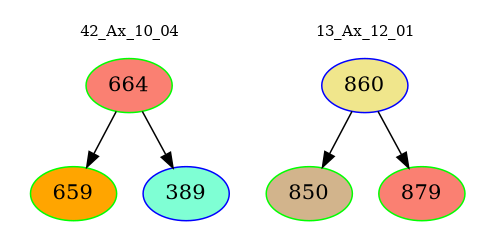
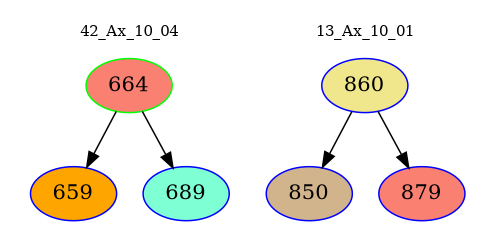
(366, 32) -> (366, 32)
(74, 194) -> (74, 194)
(186, 194) -> (186, 194)
(309, 194) -> (309, 194)
(422, 194) -> (422, 194)
